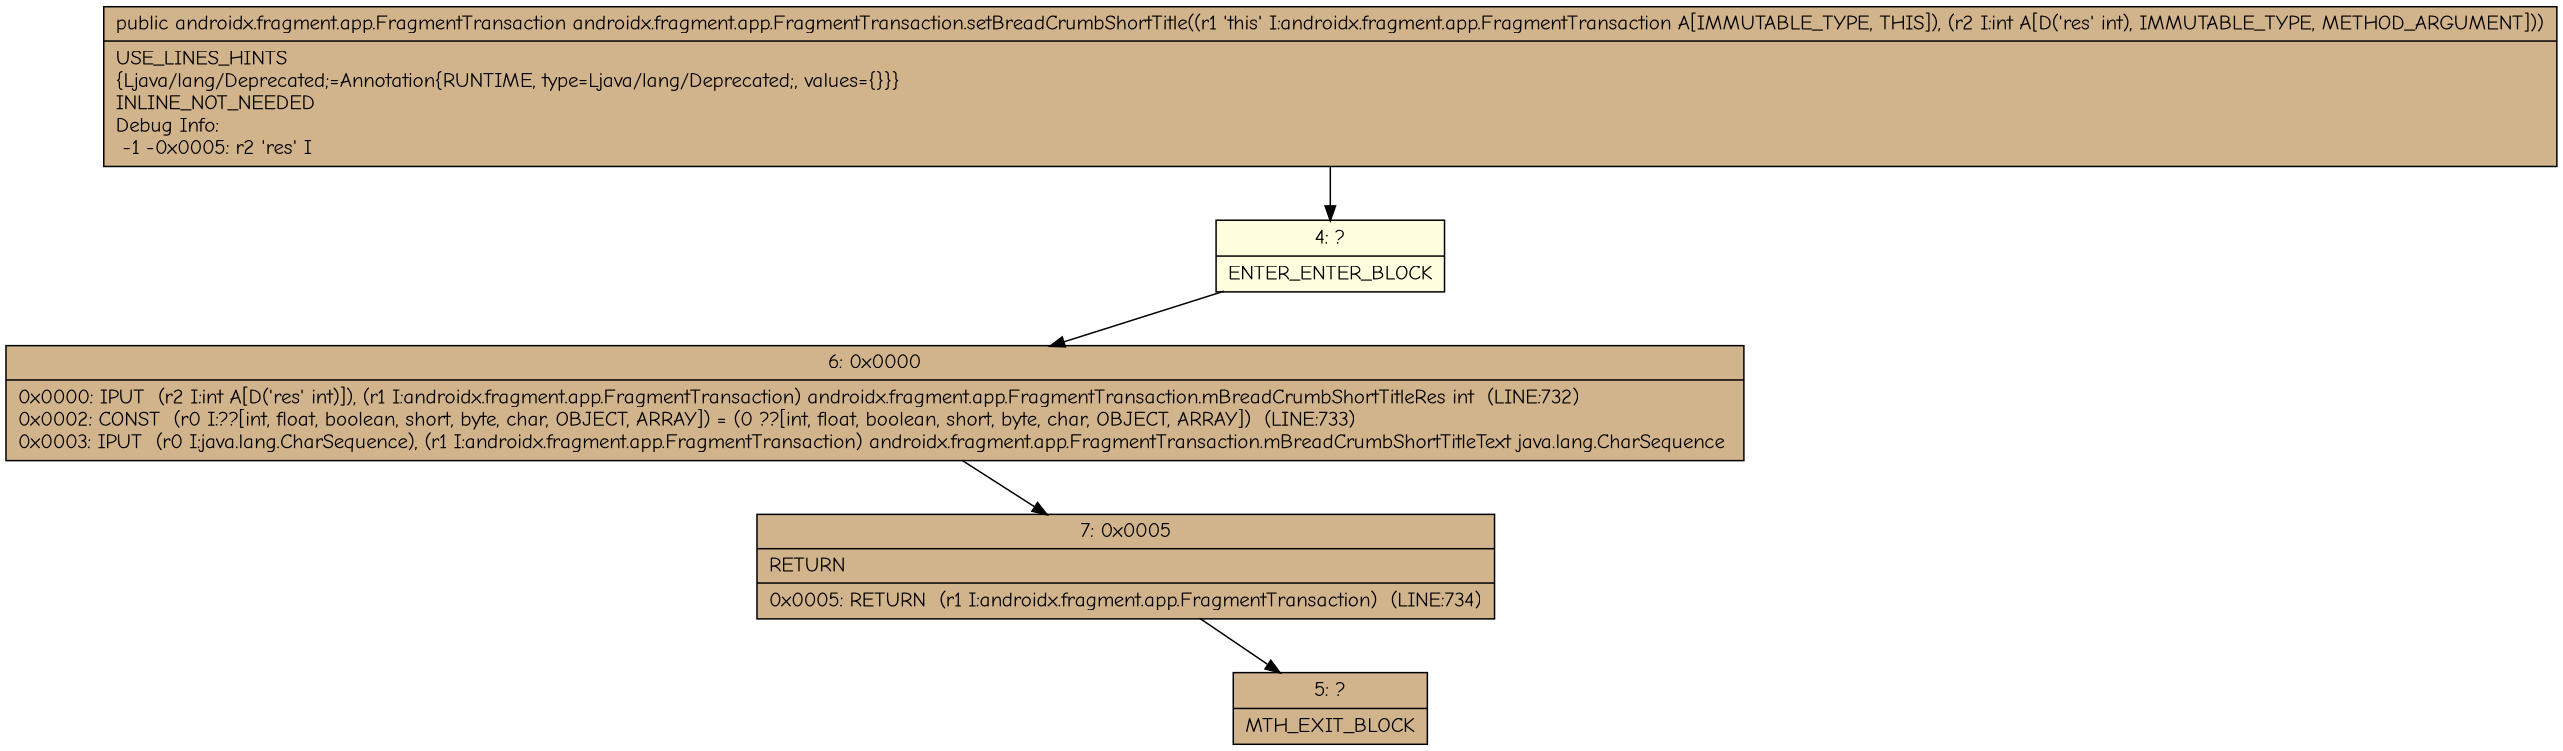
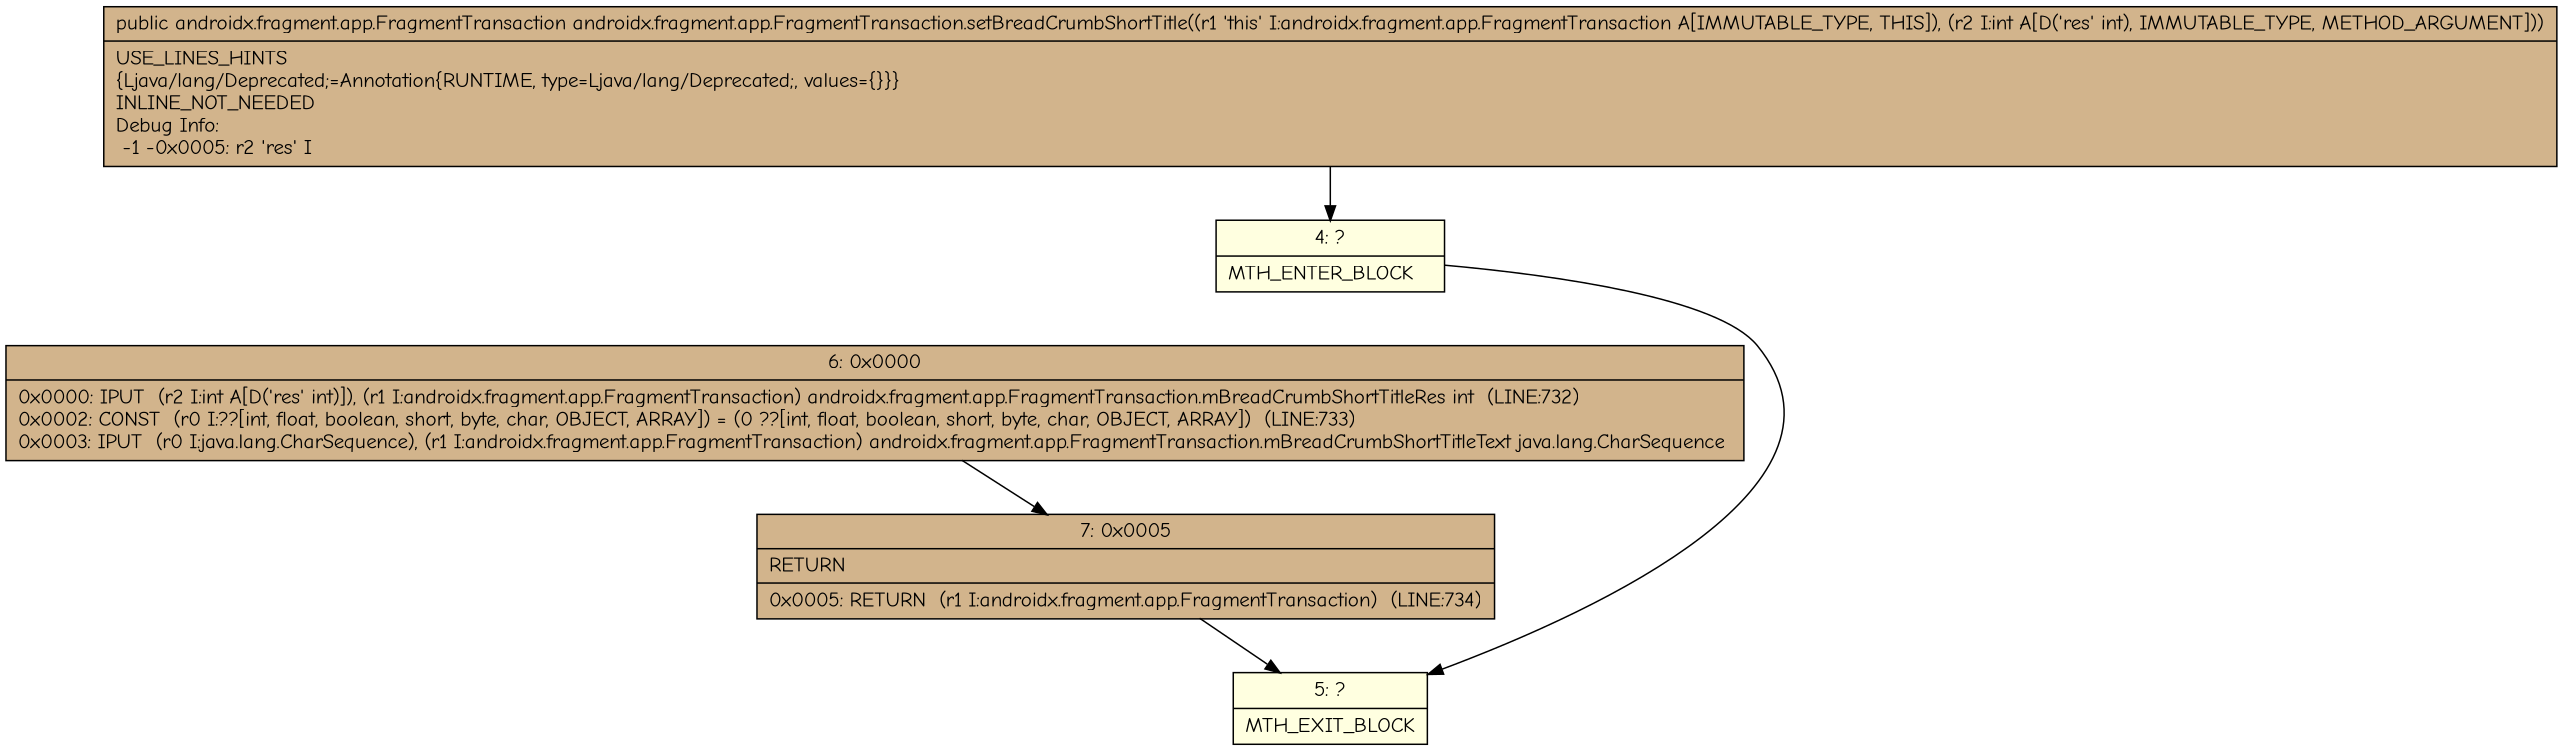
(1330, 273) -> (1321, 273)
(1144, 316) -> (1779, 435)
(1330, 708) -> (1330, 708)
